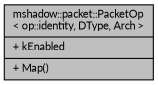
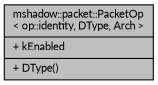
(31, 69) -> (36, 69)
